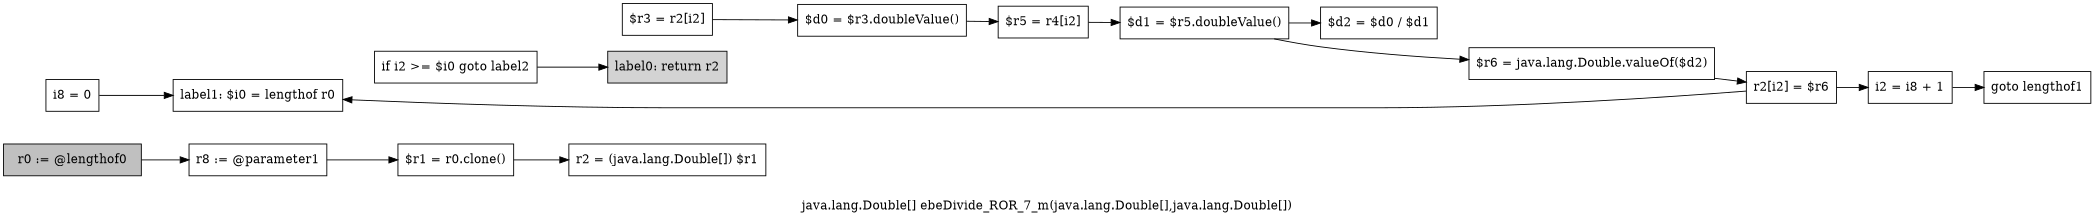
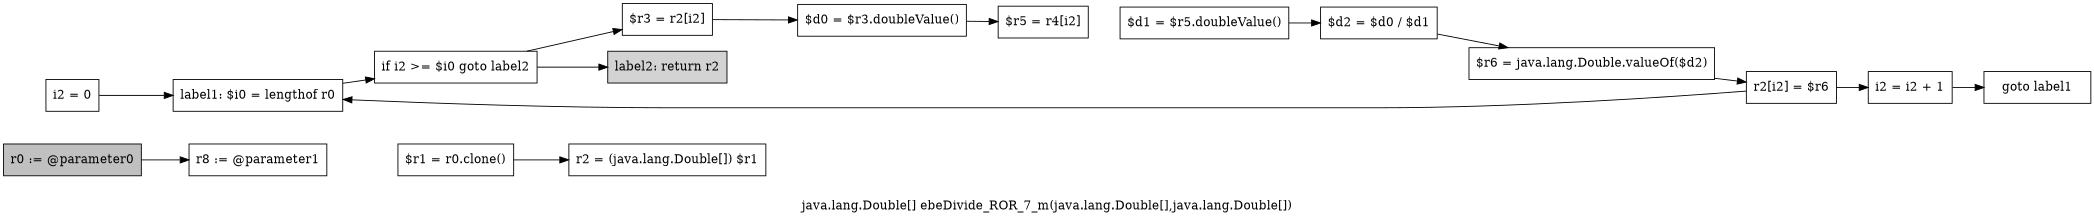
(1100, 22) -> none
none -> (570, 41)
(1367, 52) -> (1468, 40)
(667, 67) -> (667, 67)
none -> (354, 82)
(1910, 87) -> (1910, 87)
(2037, 87) -> (2037, 87)
(72, 95) -> (72, 95)
(72, 160) -> (72, 160)
(358, 160) -> none
